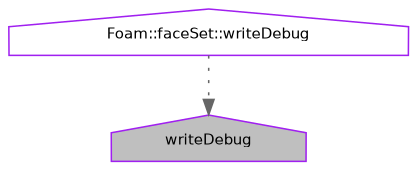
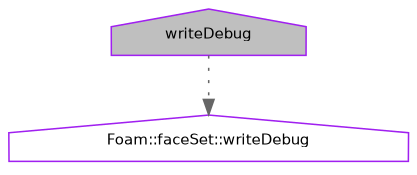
(209, 77) -> (209, 77)
